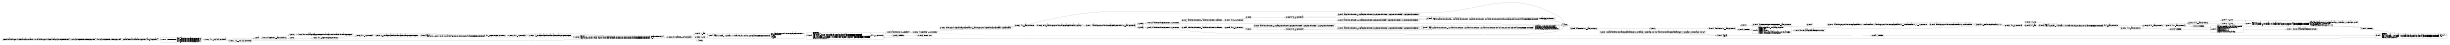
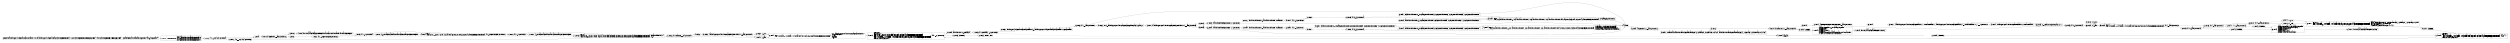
none -> (728, 35)
